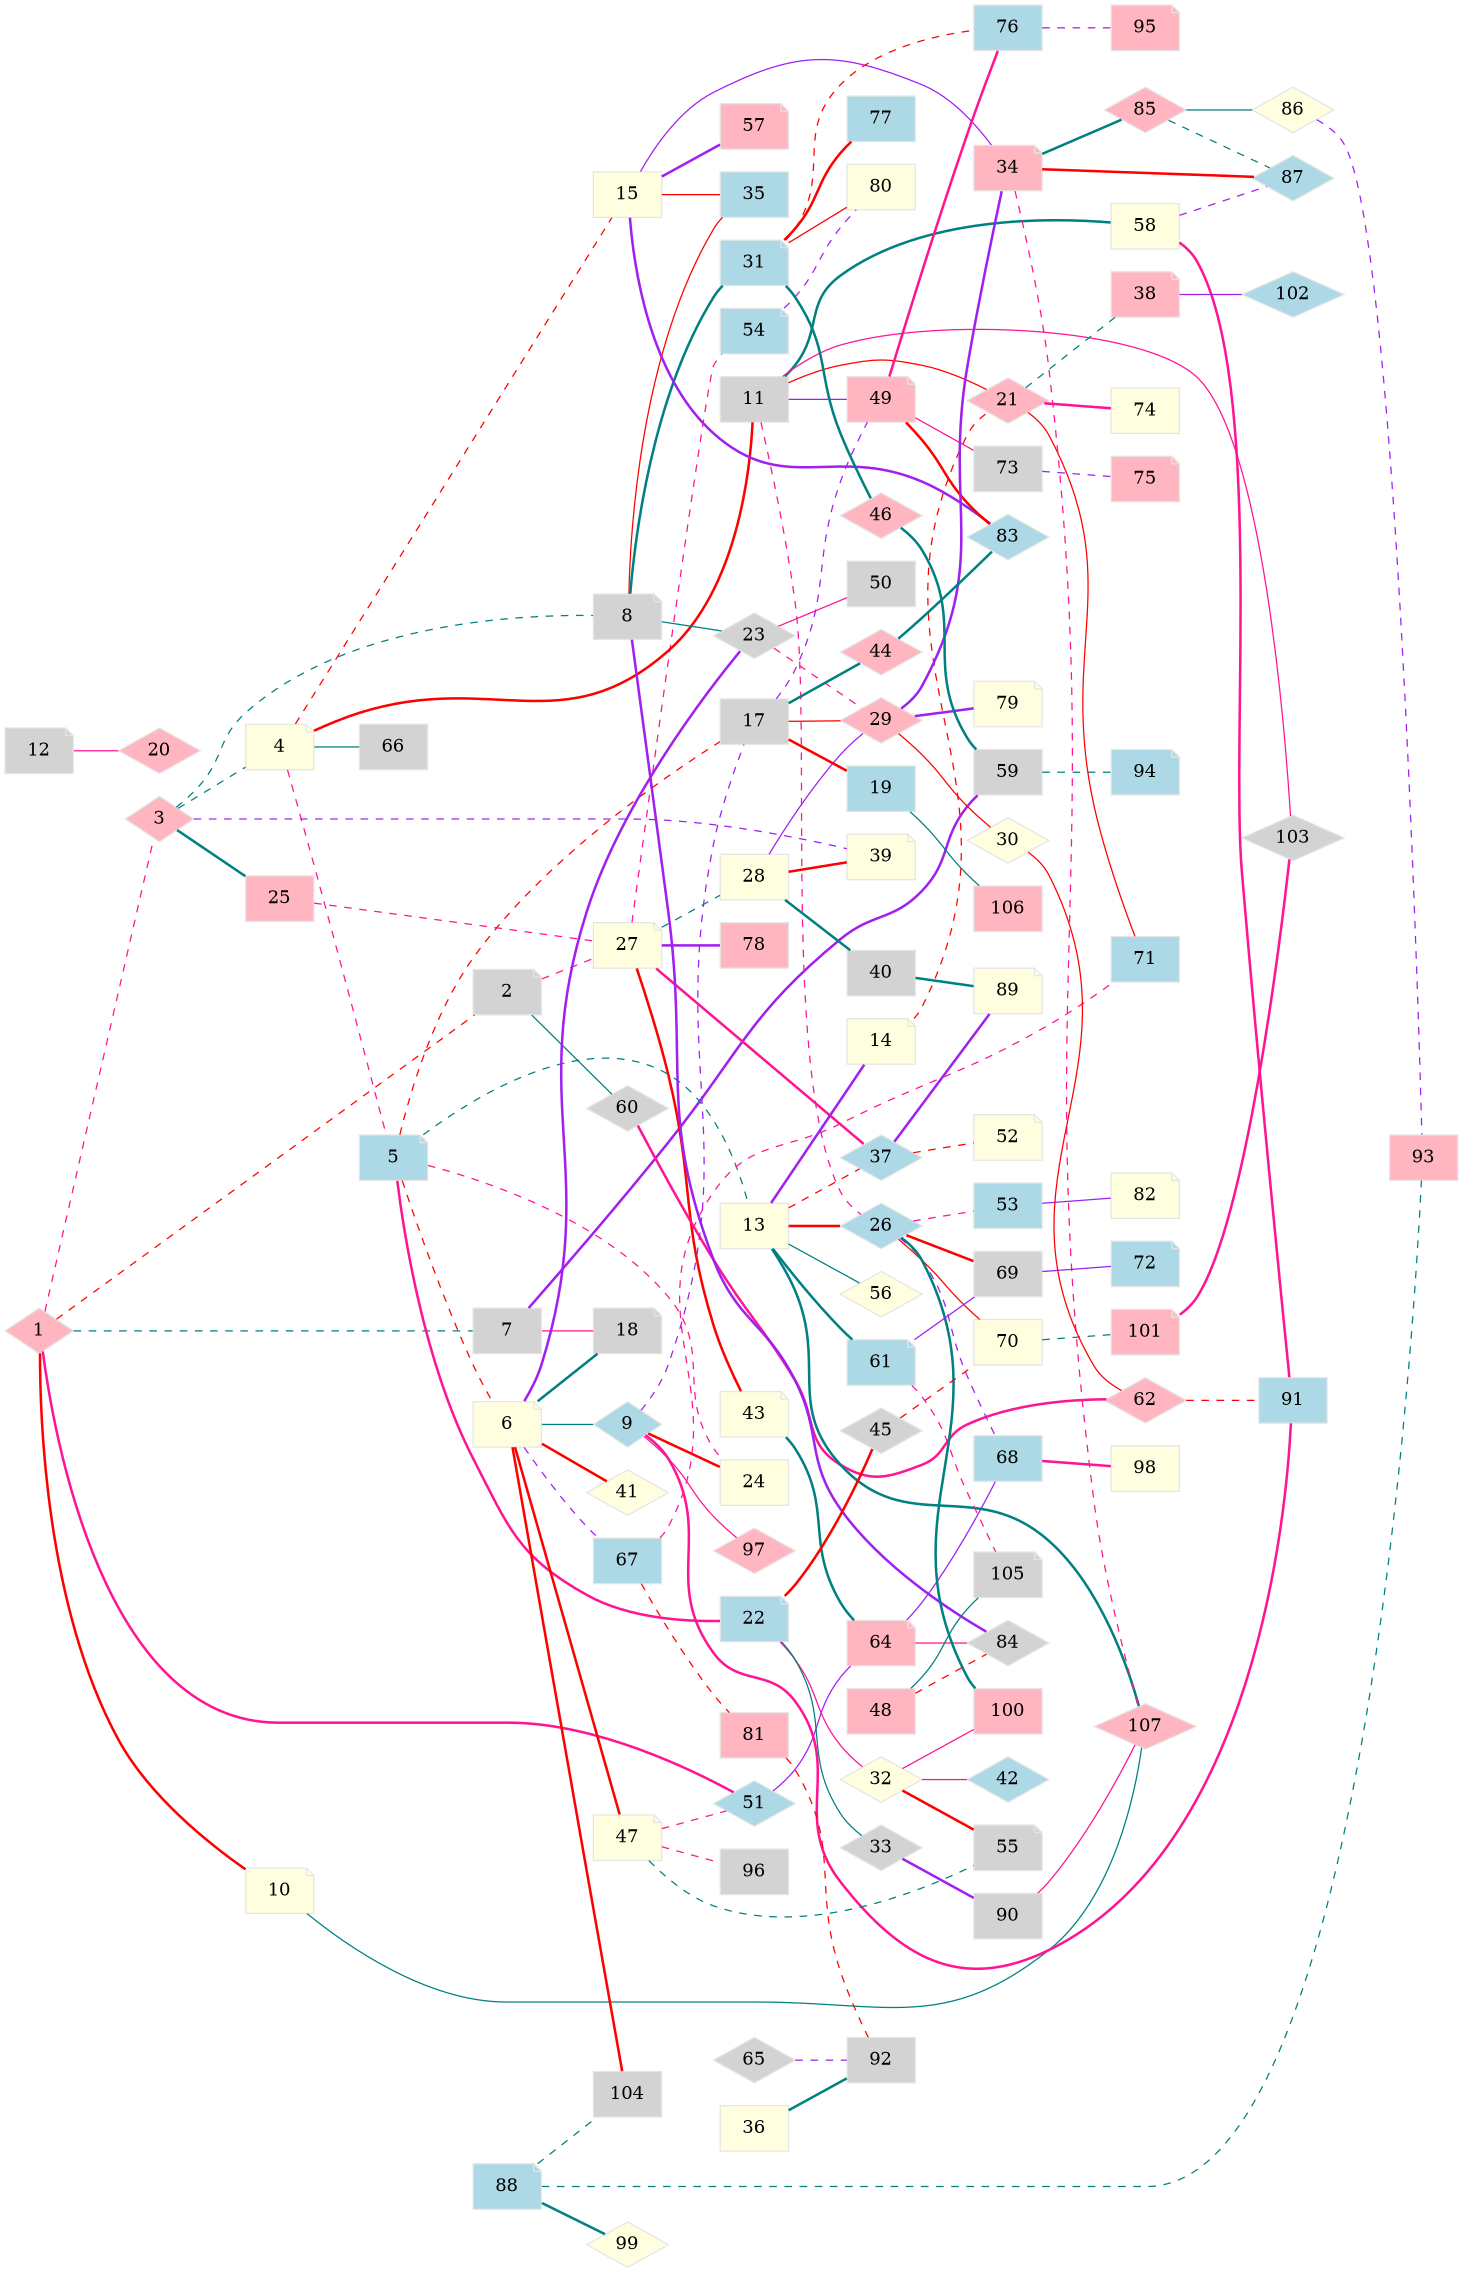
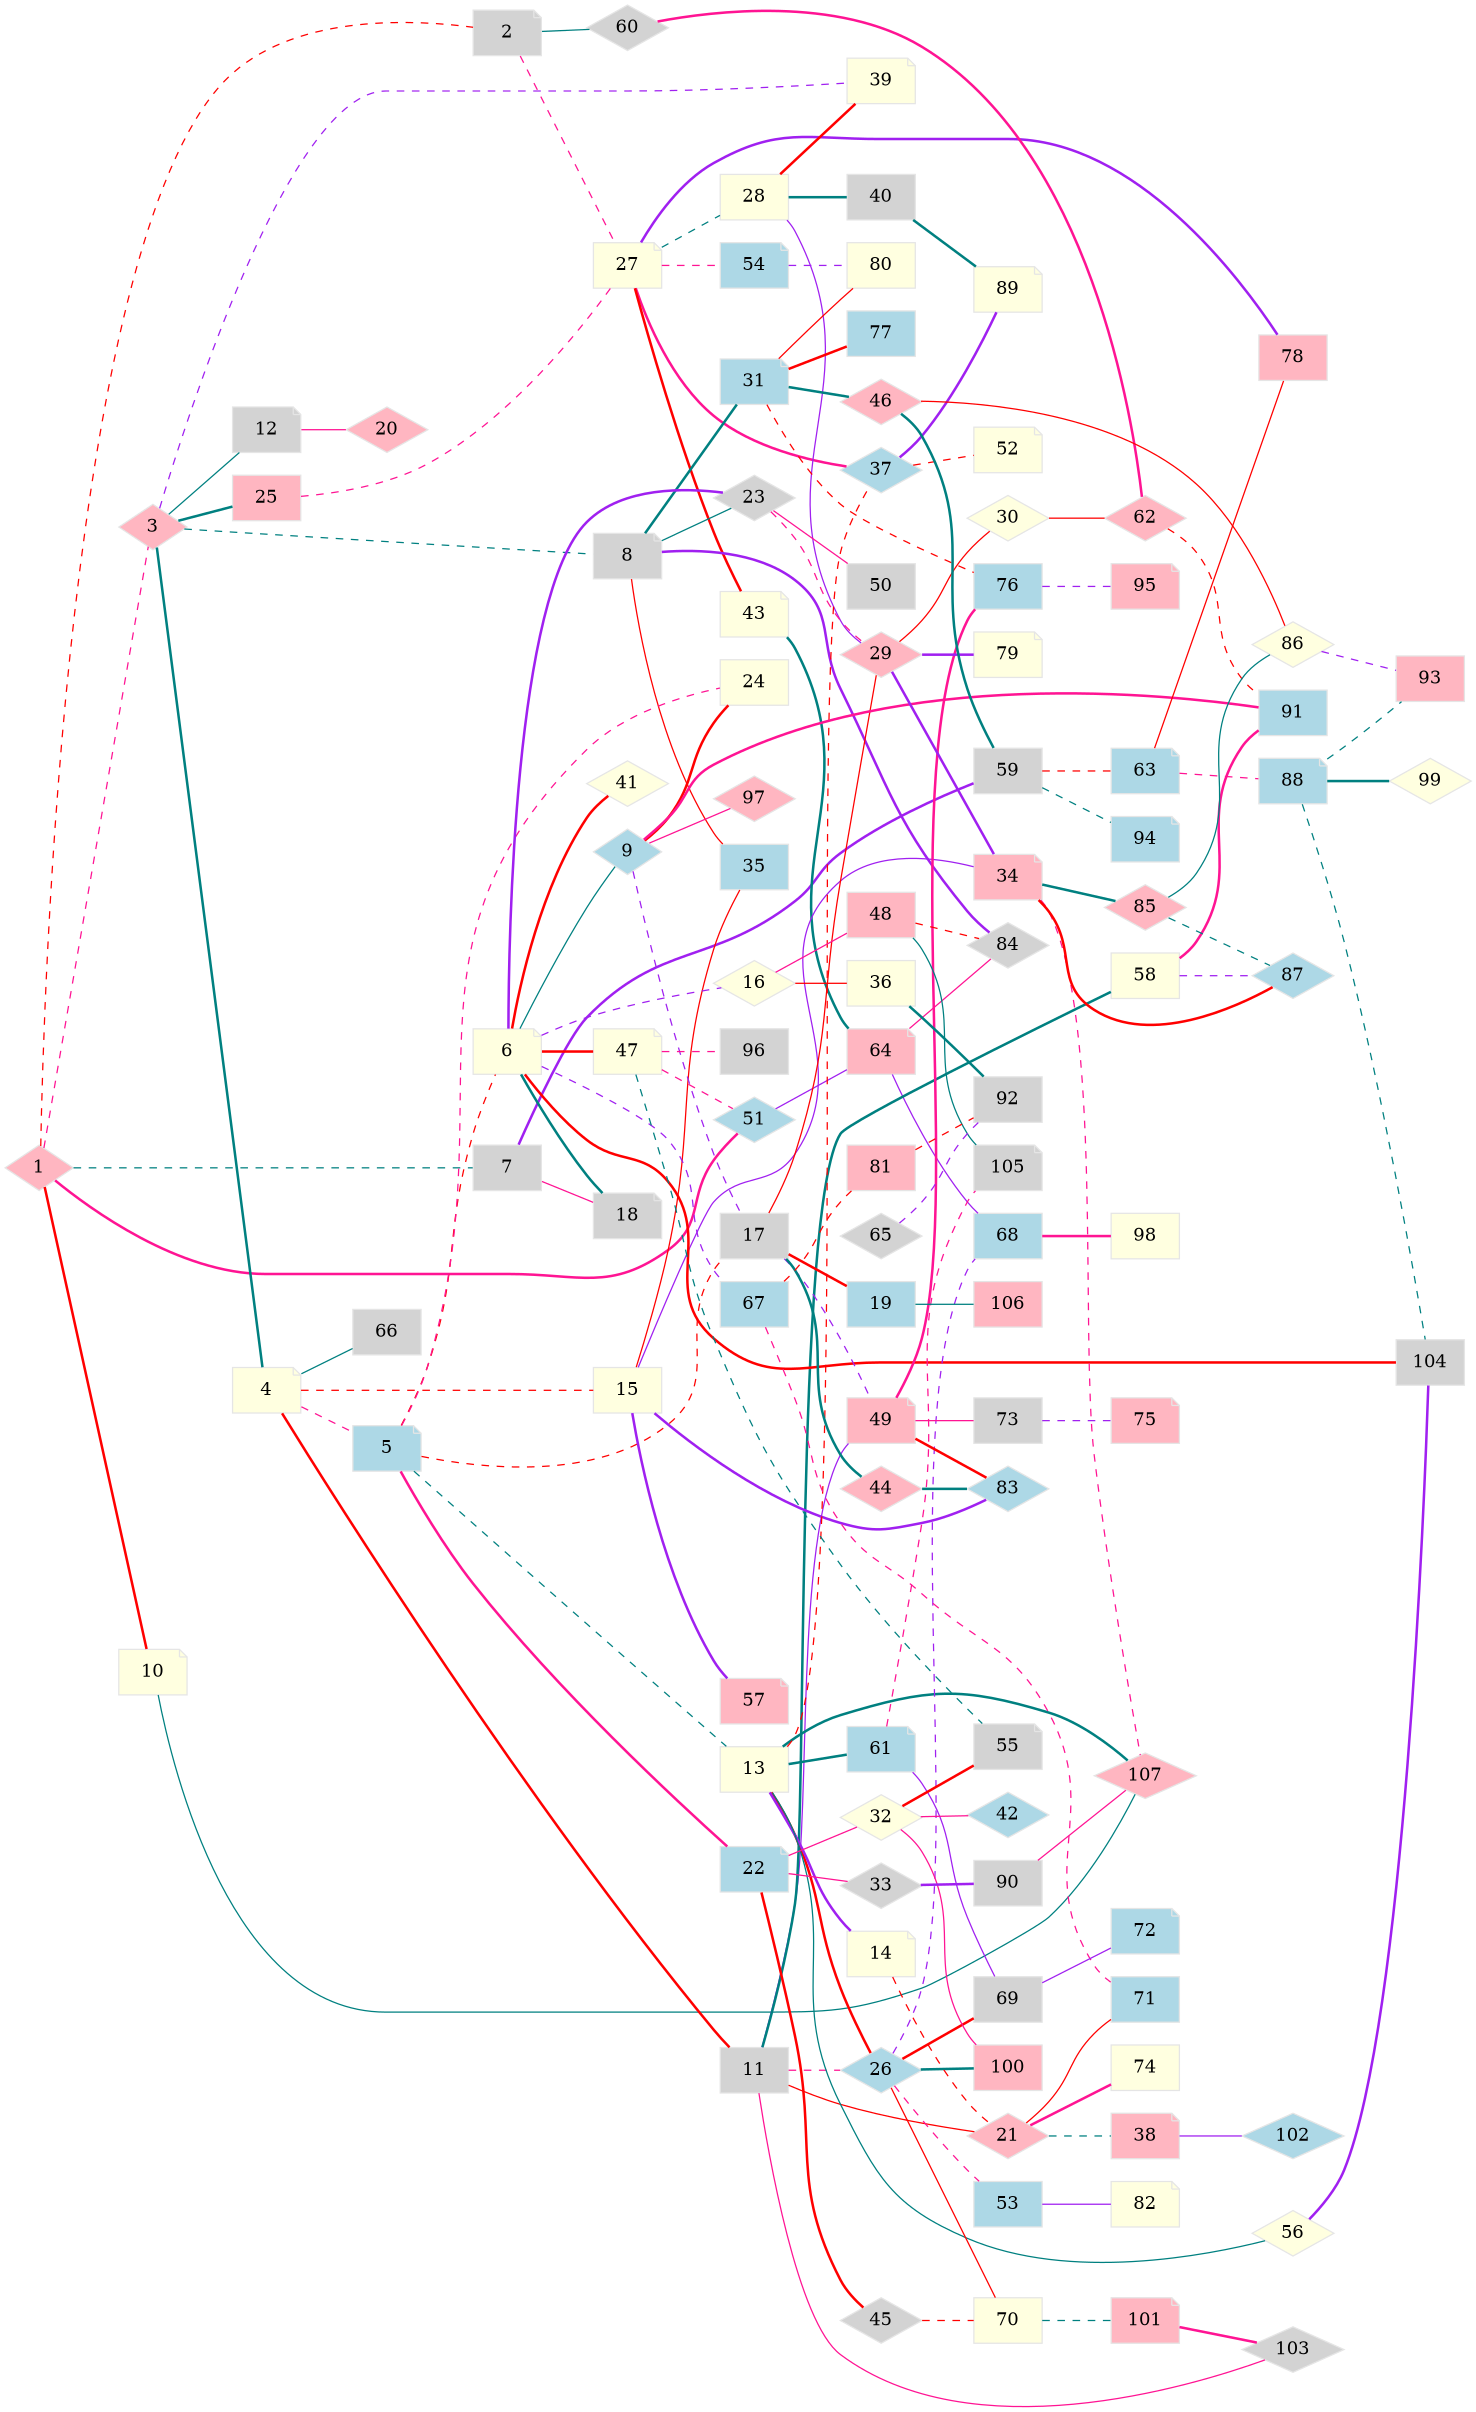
none -> (1145, 450)
none -> (204, 483)
none -> (1145, 771)
(212, 788) -> (210, 957)
none -> (754, 983)
(826, 1783) -> (824, 1878)
none -> (1403, 1811)
